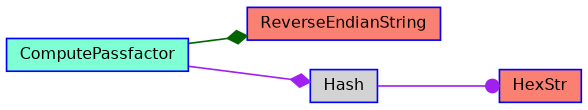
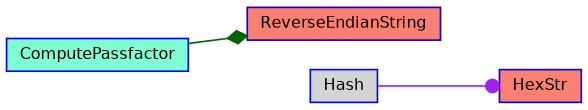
(240, 73) -> none
